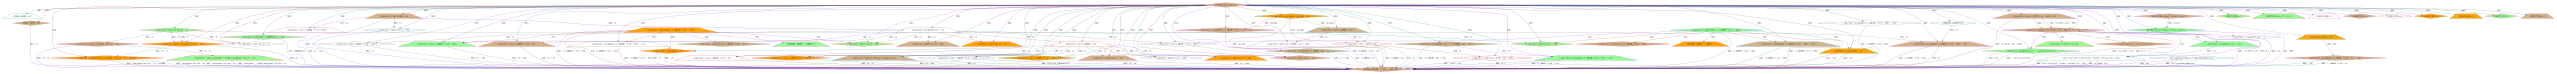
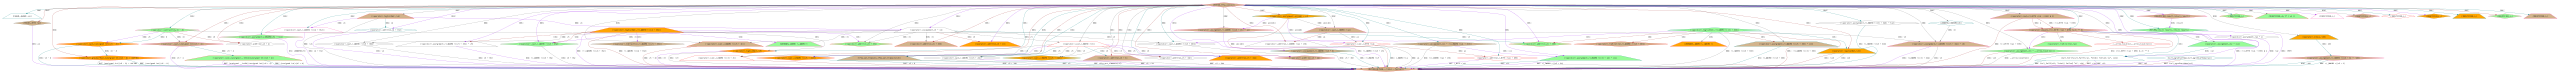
(693, 6) -> (691, 6)
(1337, 30) -> (1335, 30)
(437, 44) -> (539, 44)
(2134, 44) -> (2132, 44)
